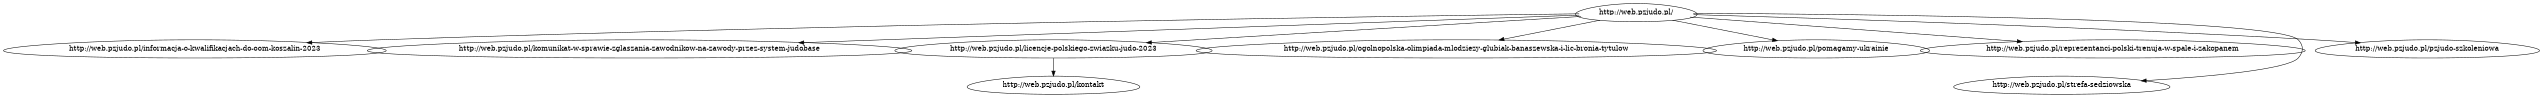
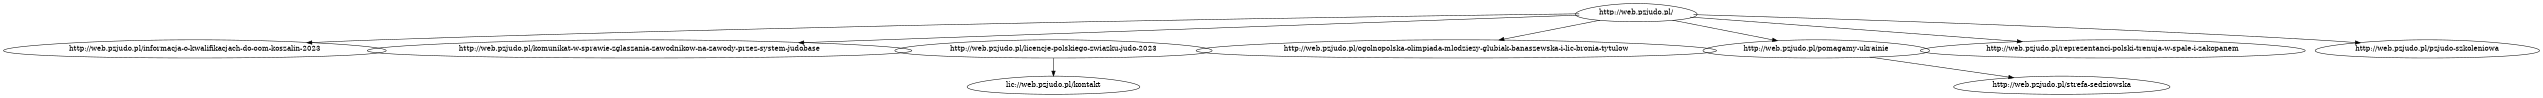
(2084, 20) -> (1939, 67)
(1366, 29) -> none
(1054, 85) -> (1054, 85)
